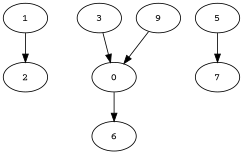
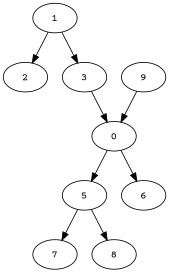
none -> (68, 44)
none -> (101, 162)
none -> (114, 254)
